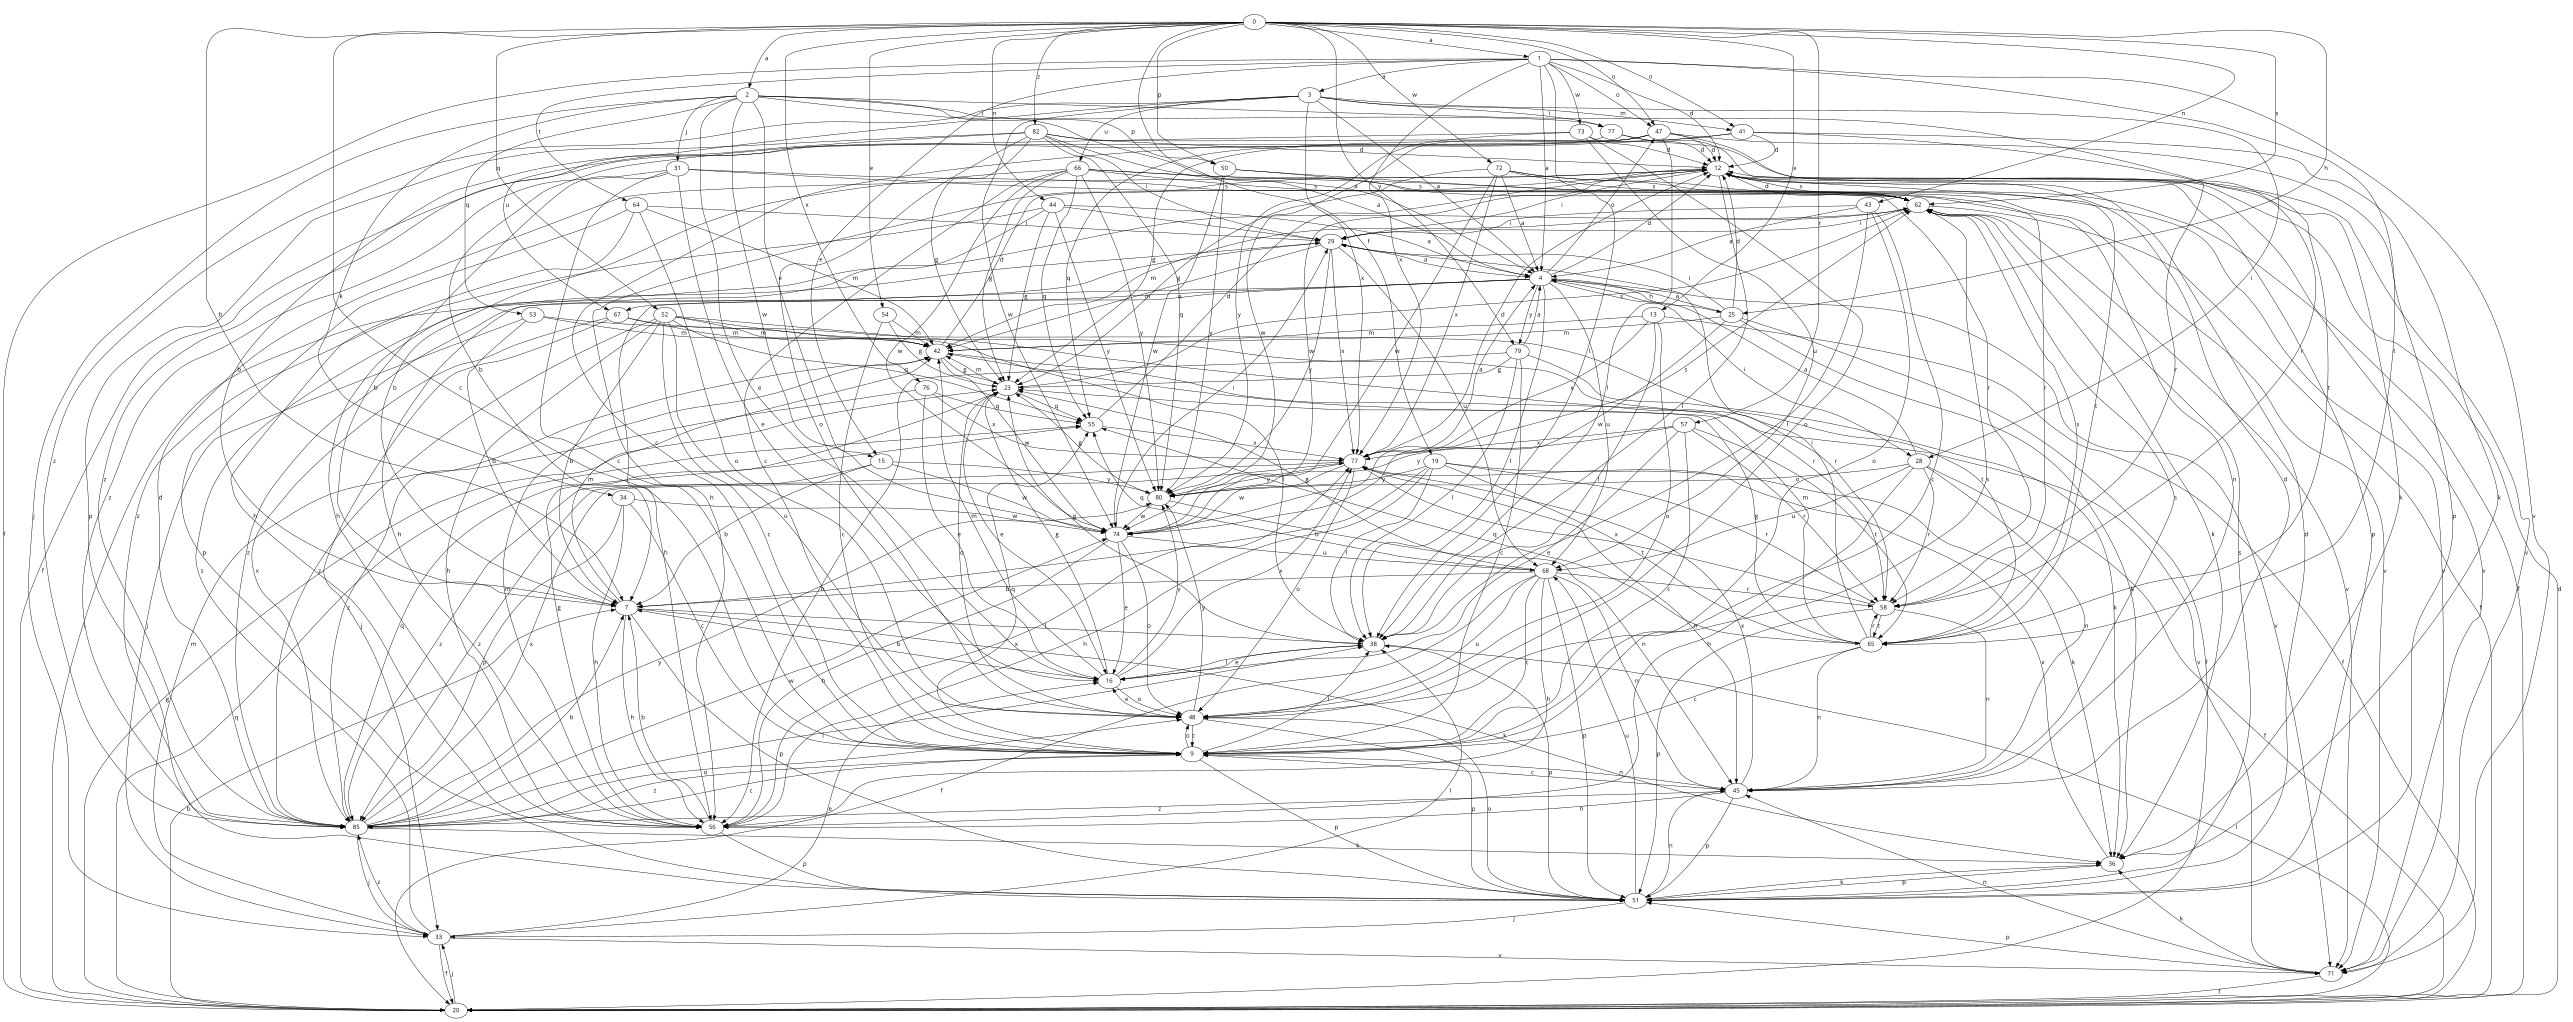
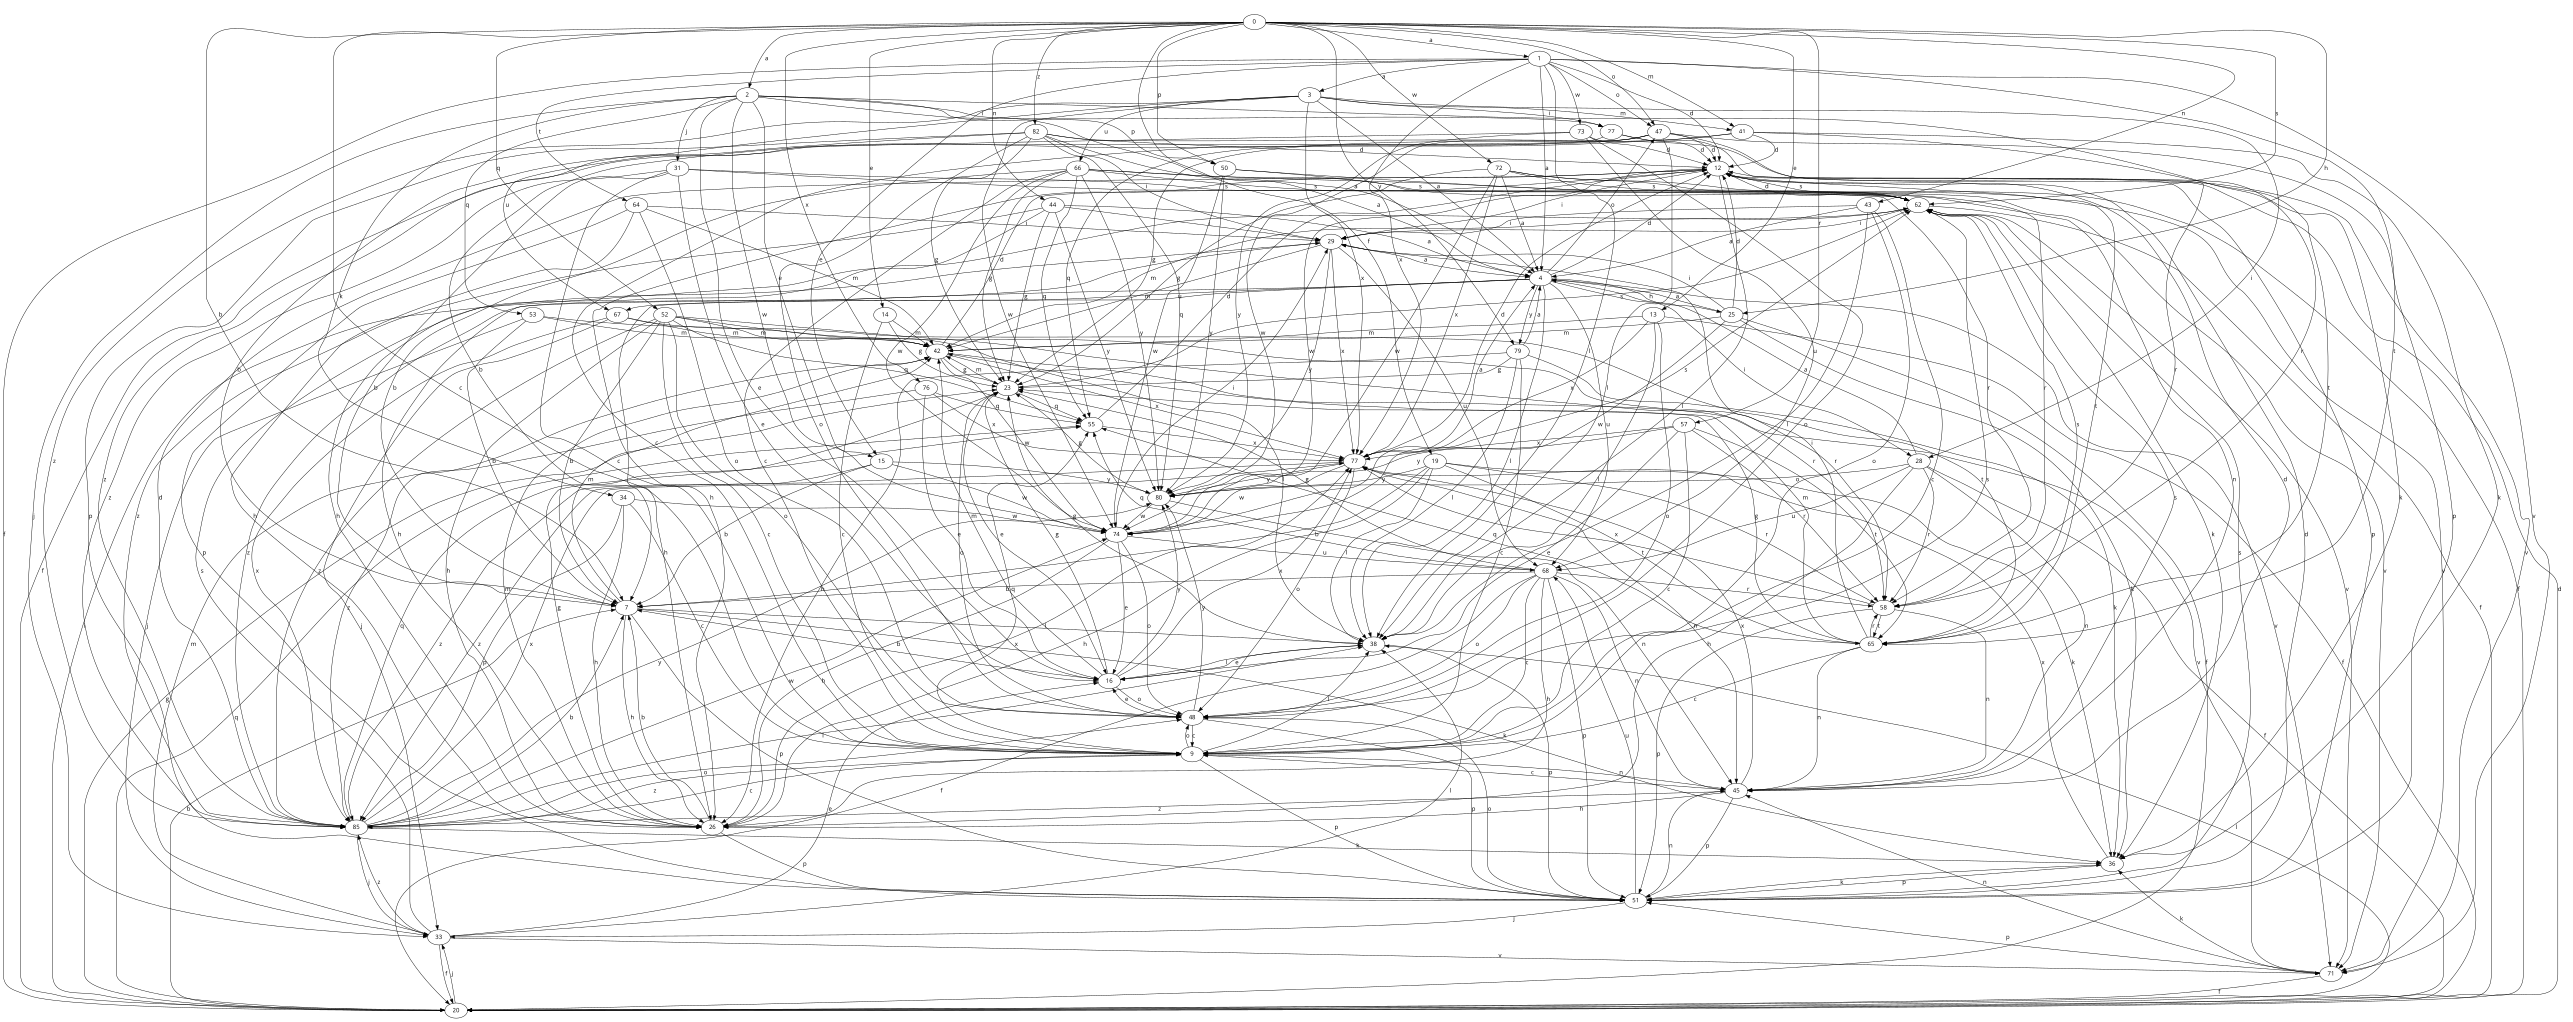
(1651, 77) -> (1651, 77)
(885, 315) -> (885, 315)
(2347, 351) -> none
none -> (1144, 406)
(712, 828) -> (712, 828)
